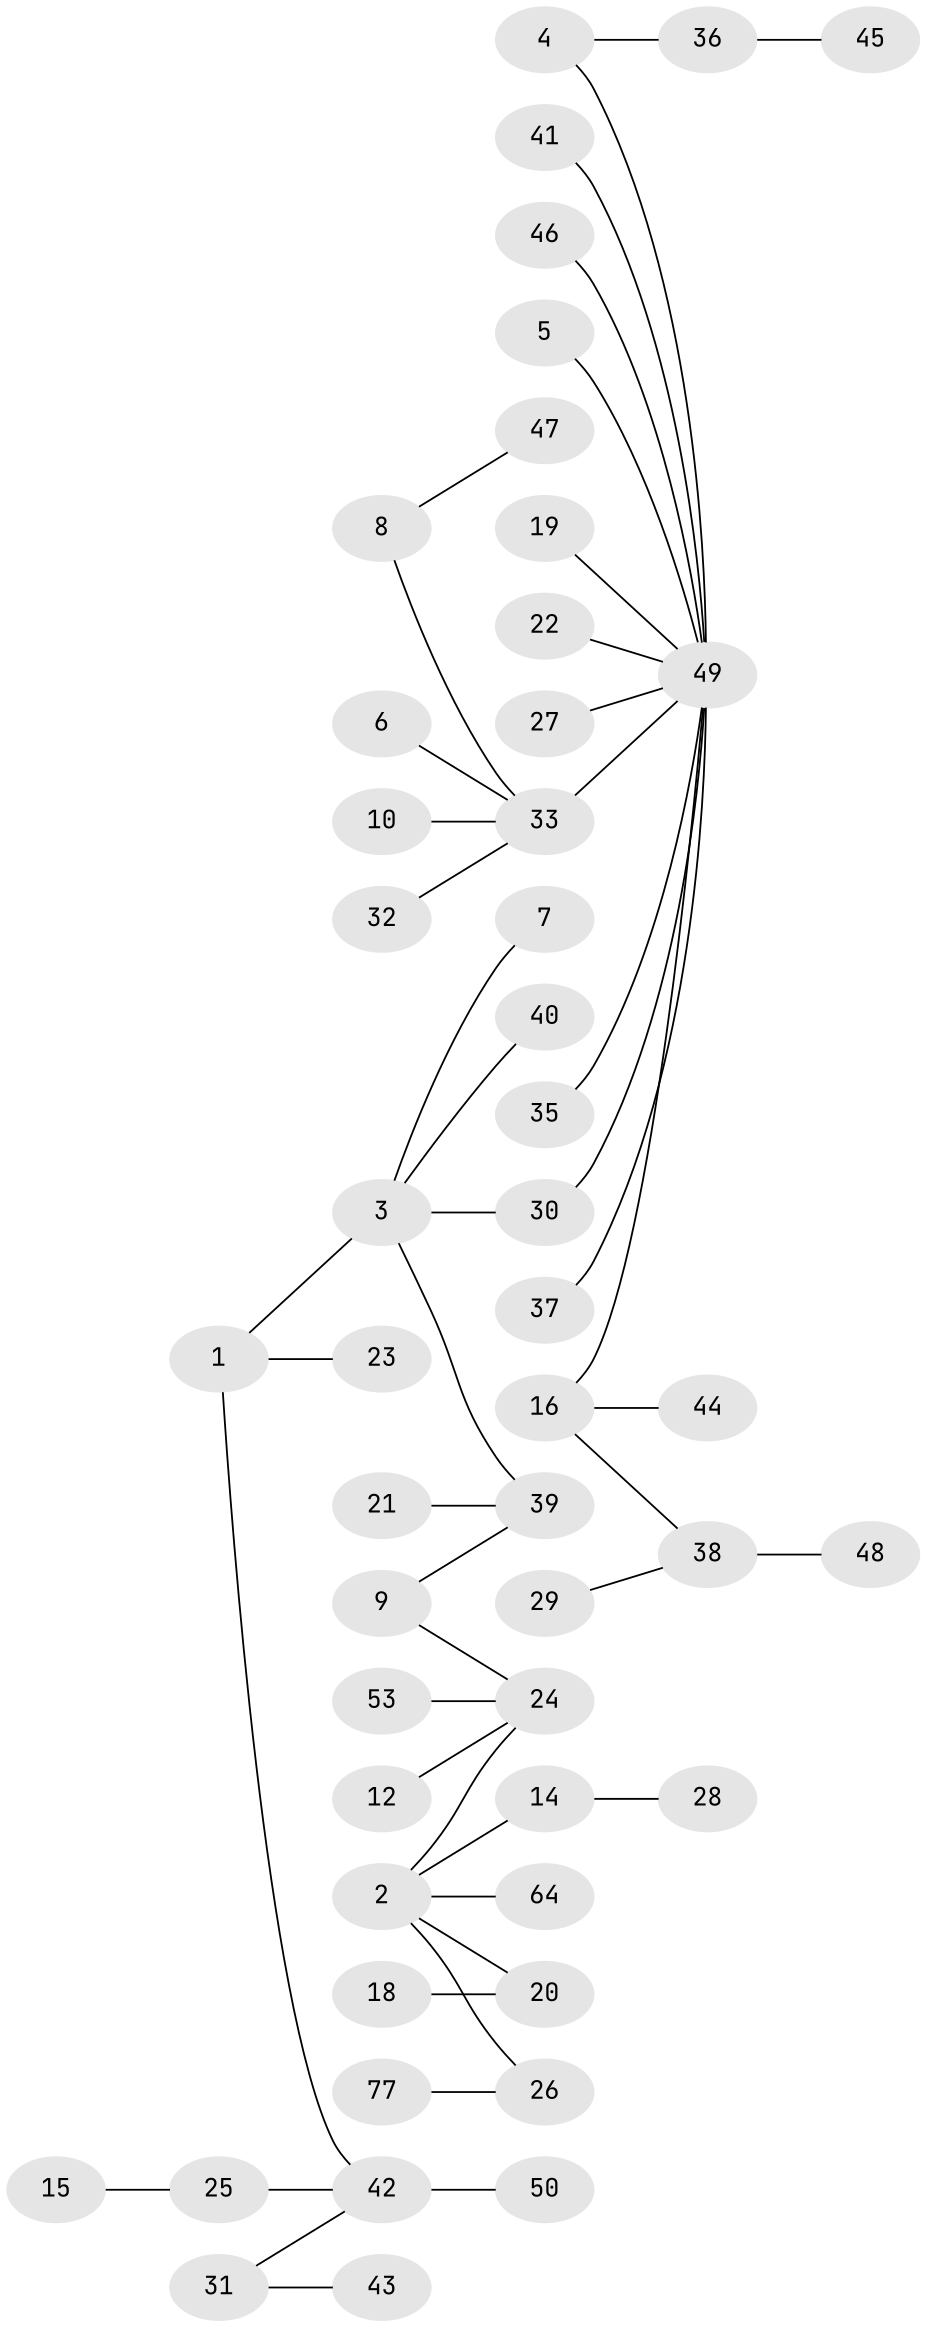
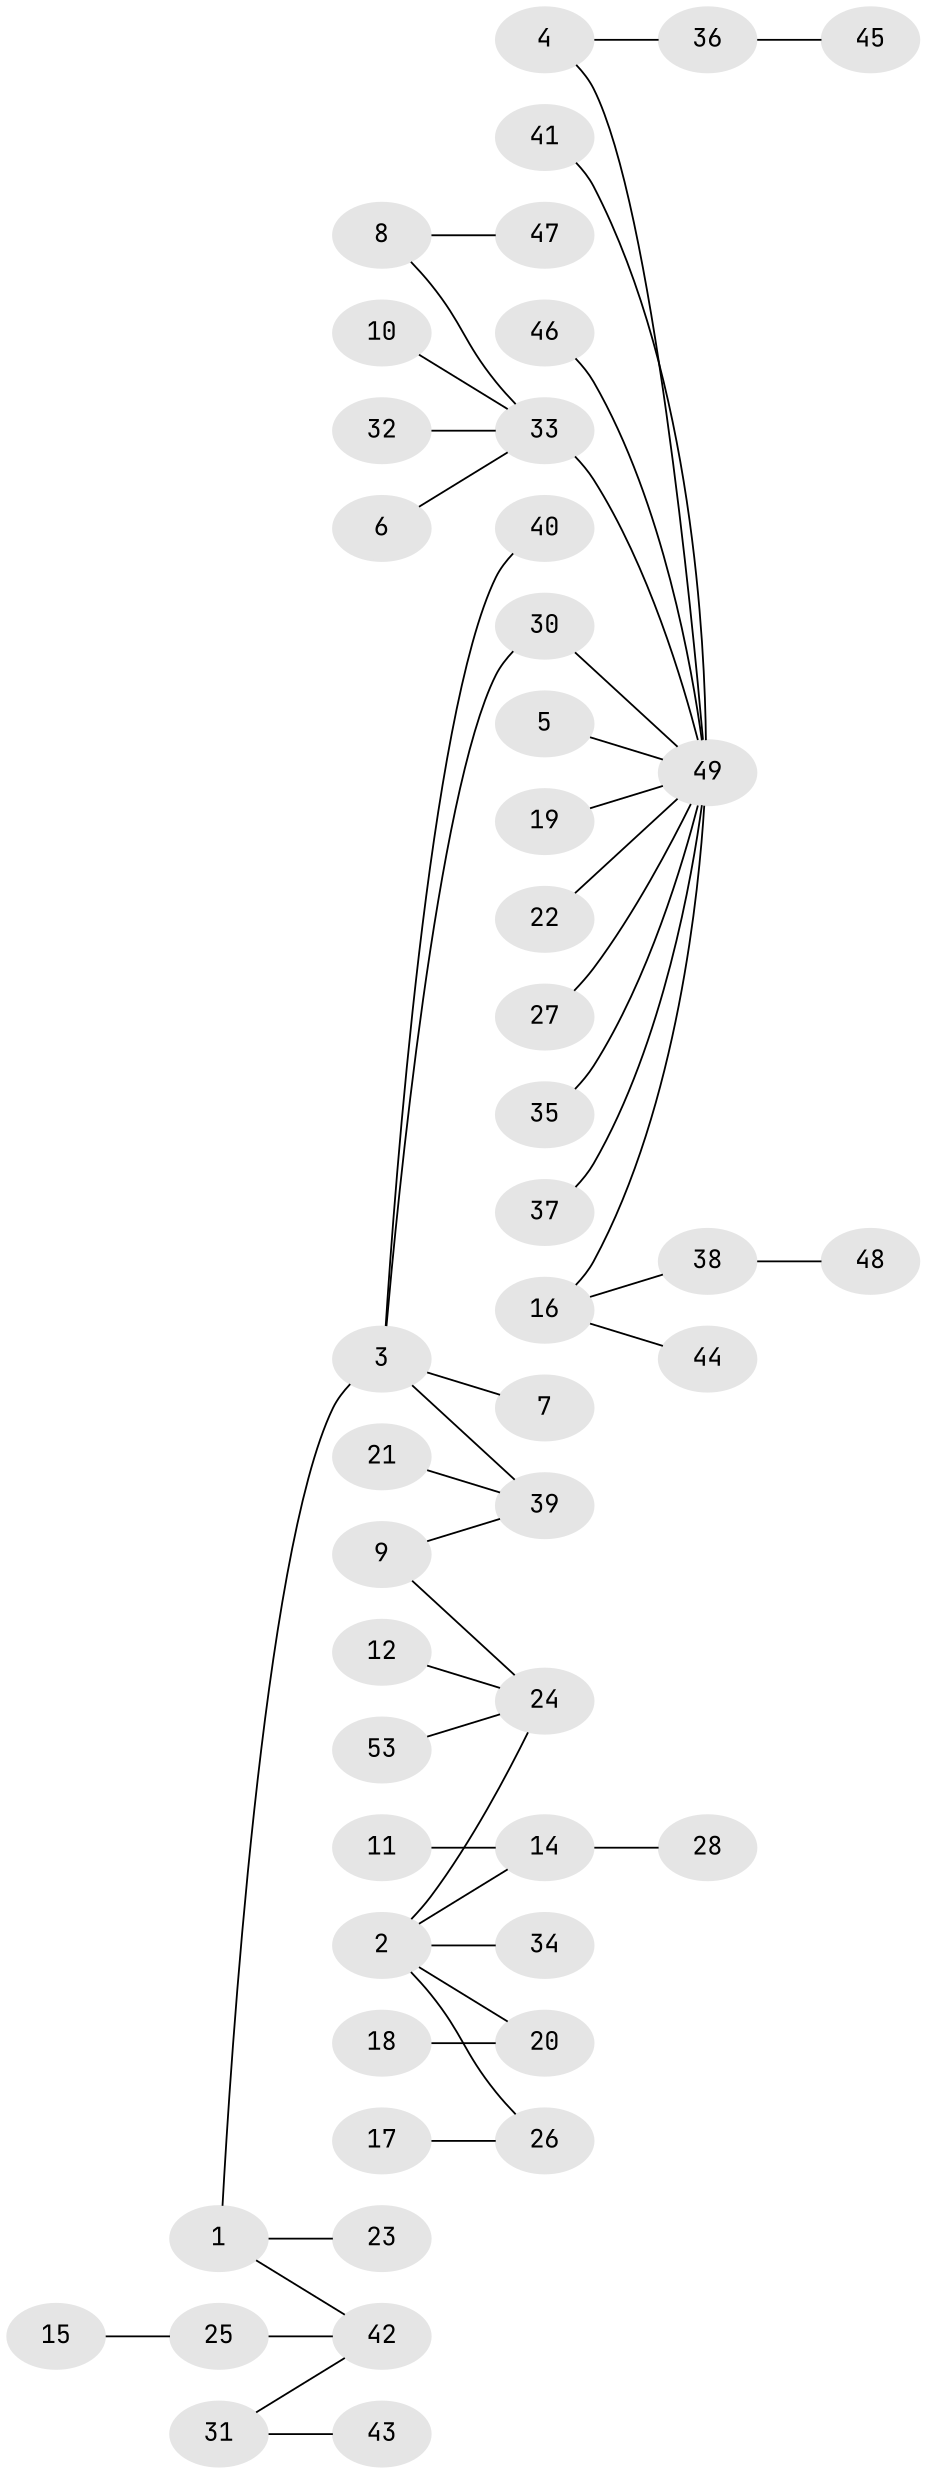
(545, 1603) -> none
none -> (382, 1848)
(545, 1897) -> (545, 1945)
(382, 2092) -> (382, 2141)
(545, 2190) -> none
